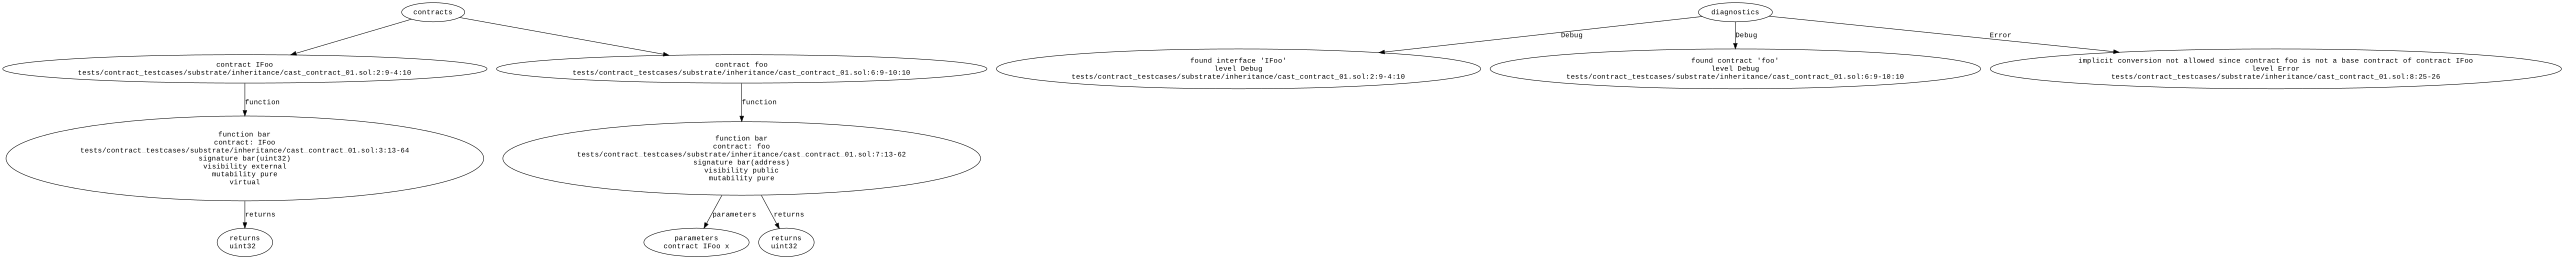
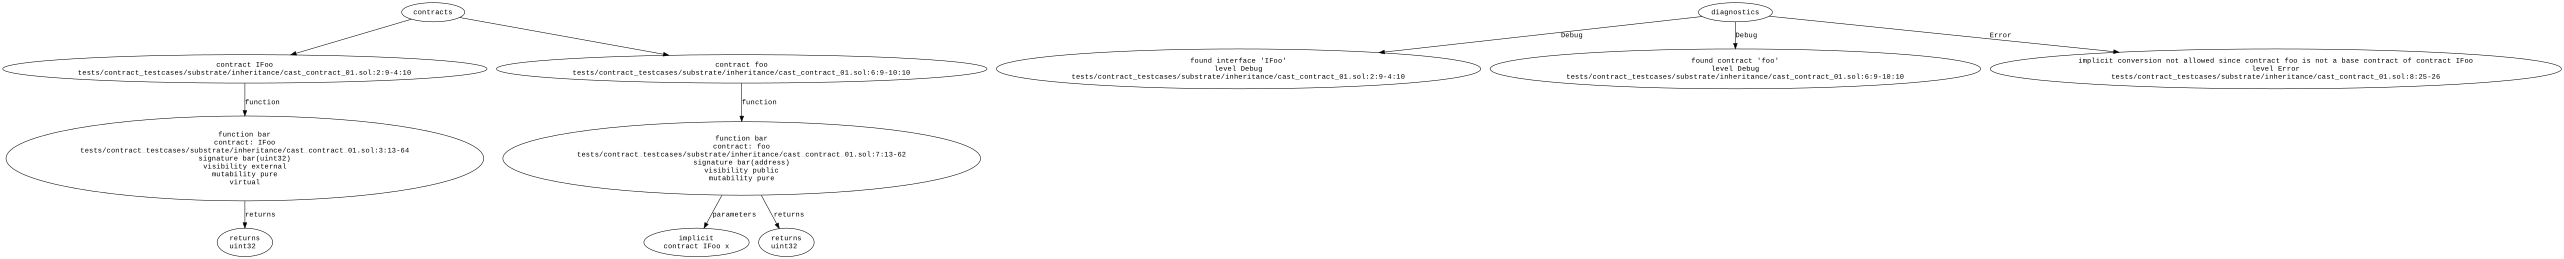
(697, 242) -> (697, 242)
